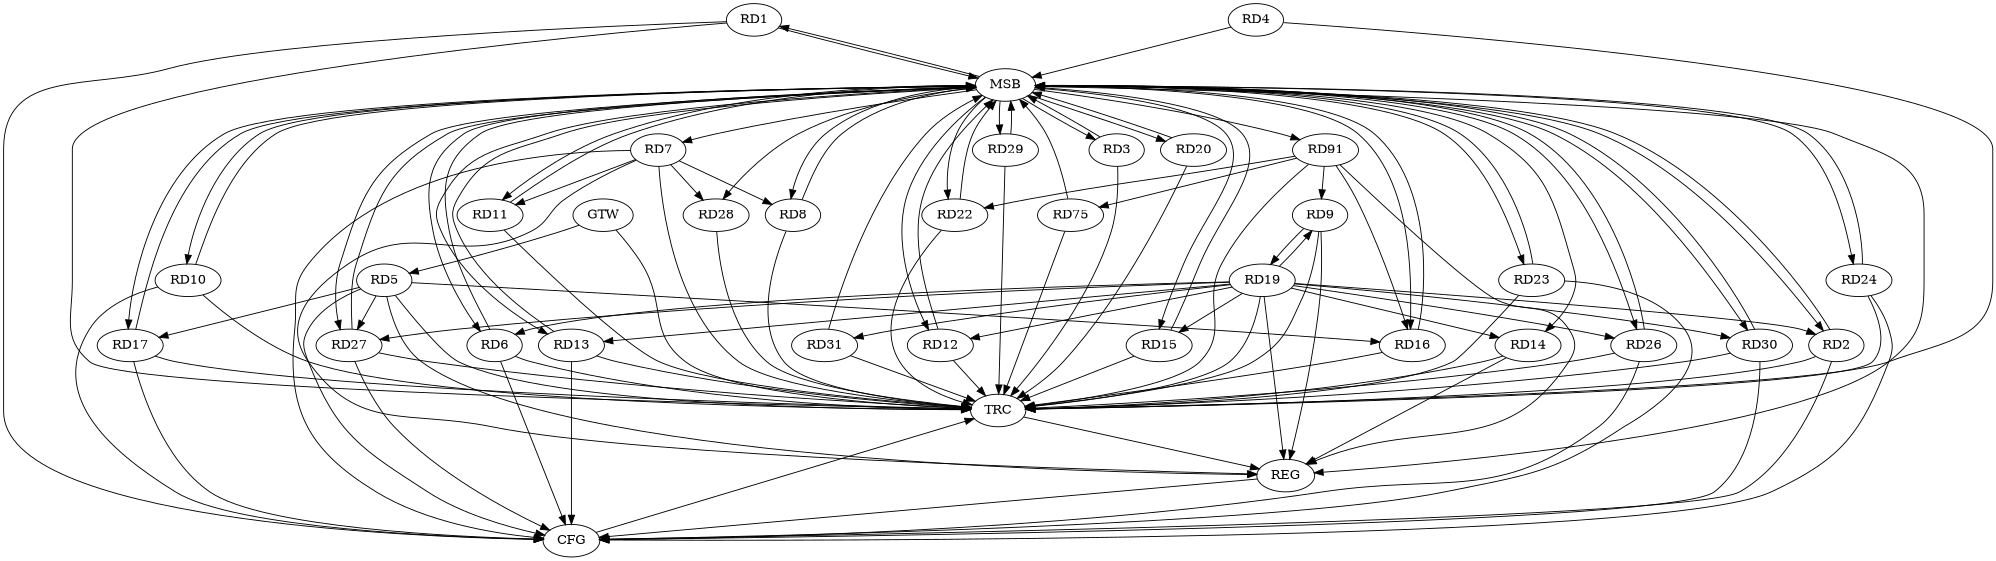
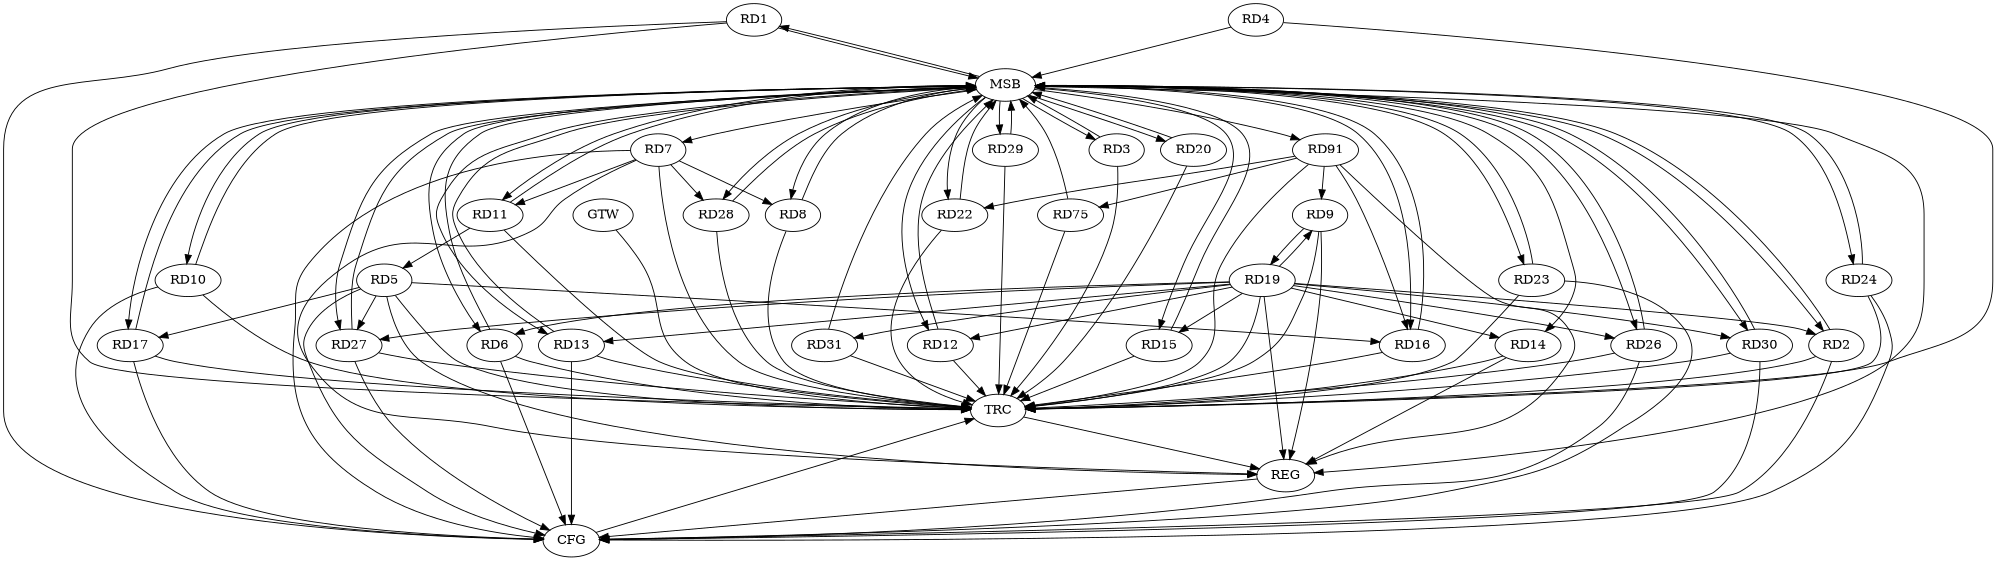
none -> (815, 134)
(499, 250) -> (432, 251)
